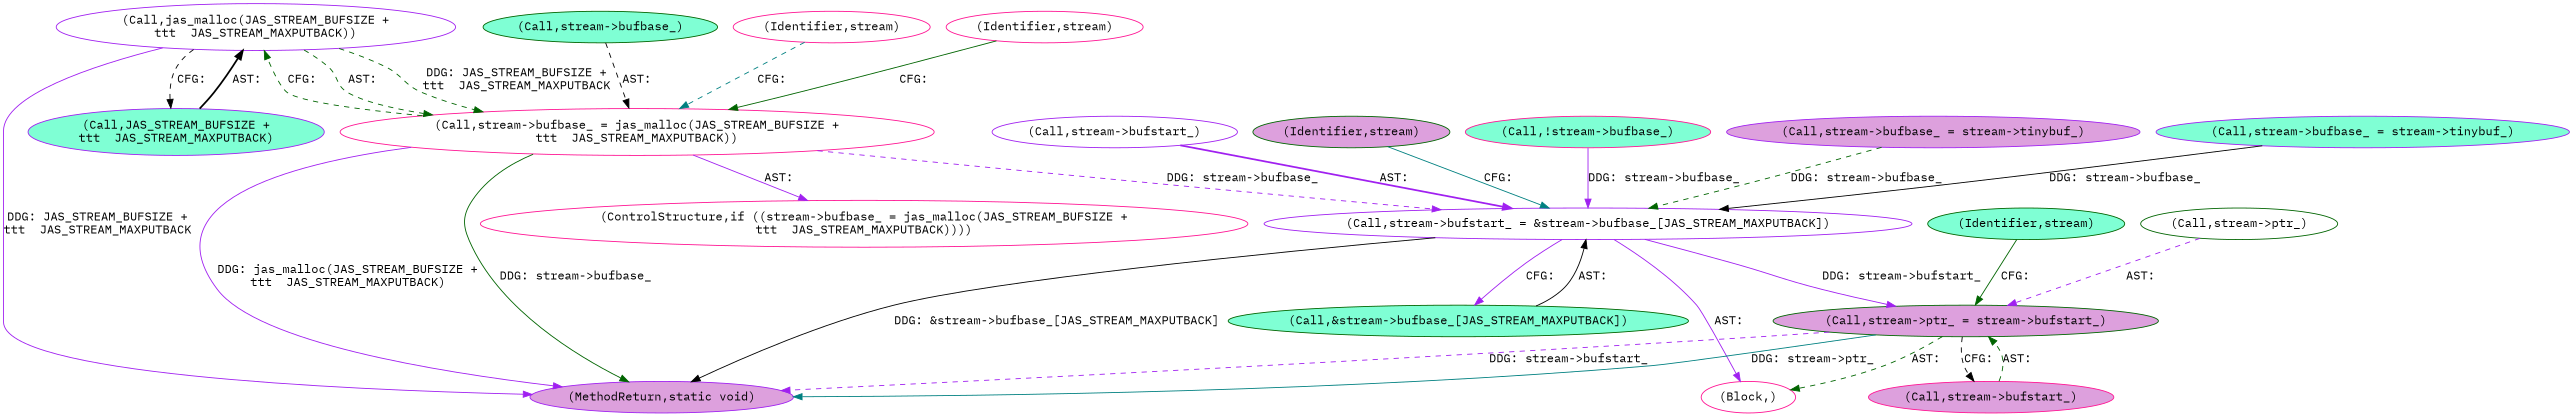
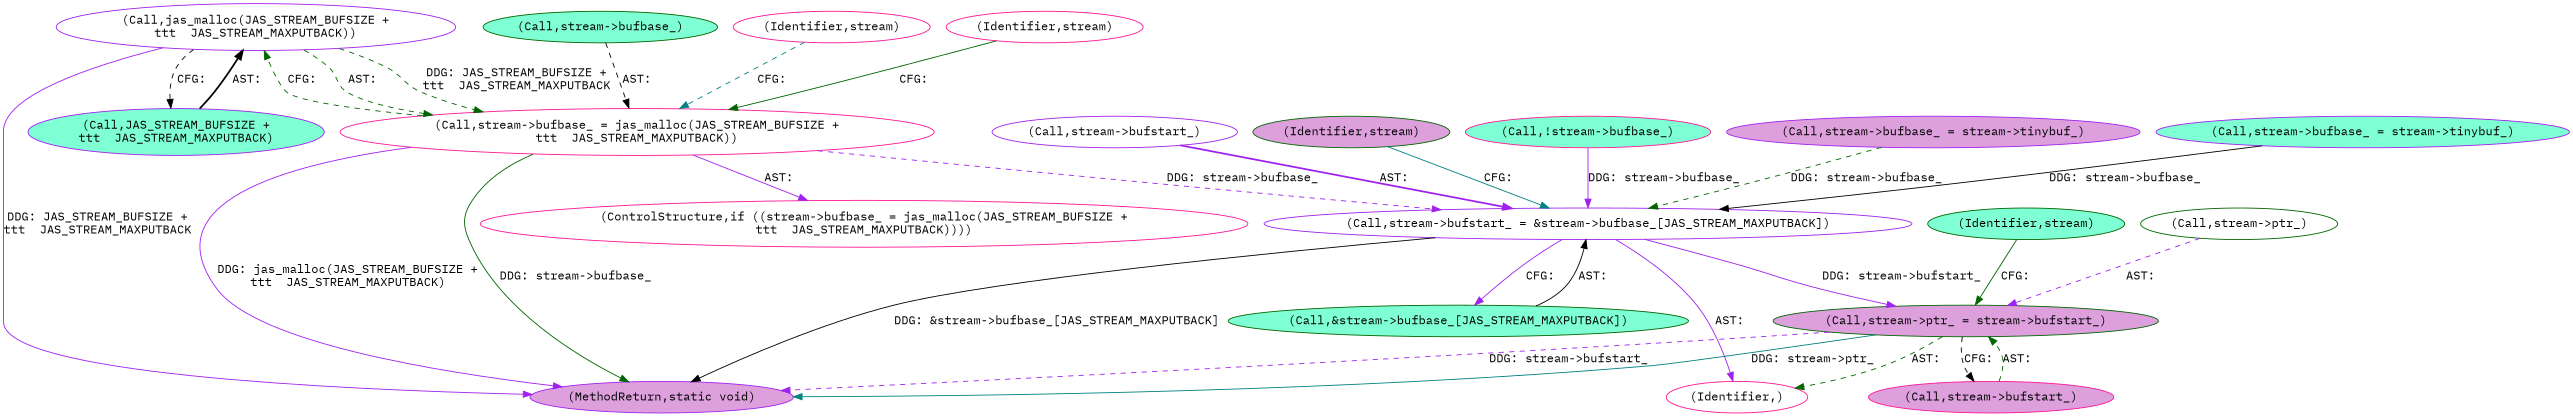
(1748, 397) -> (1737, 397)
